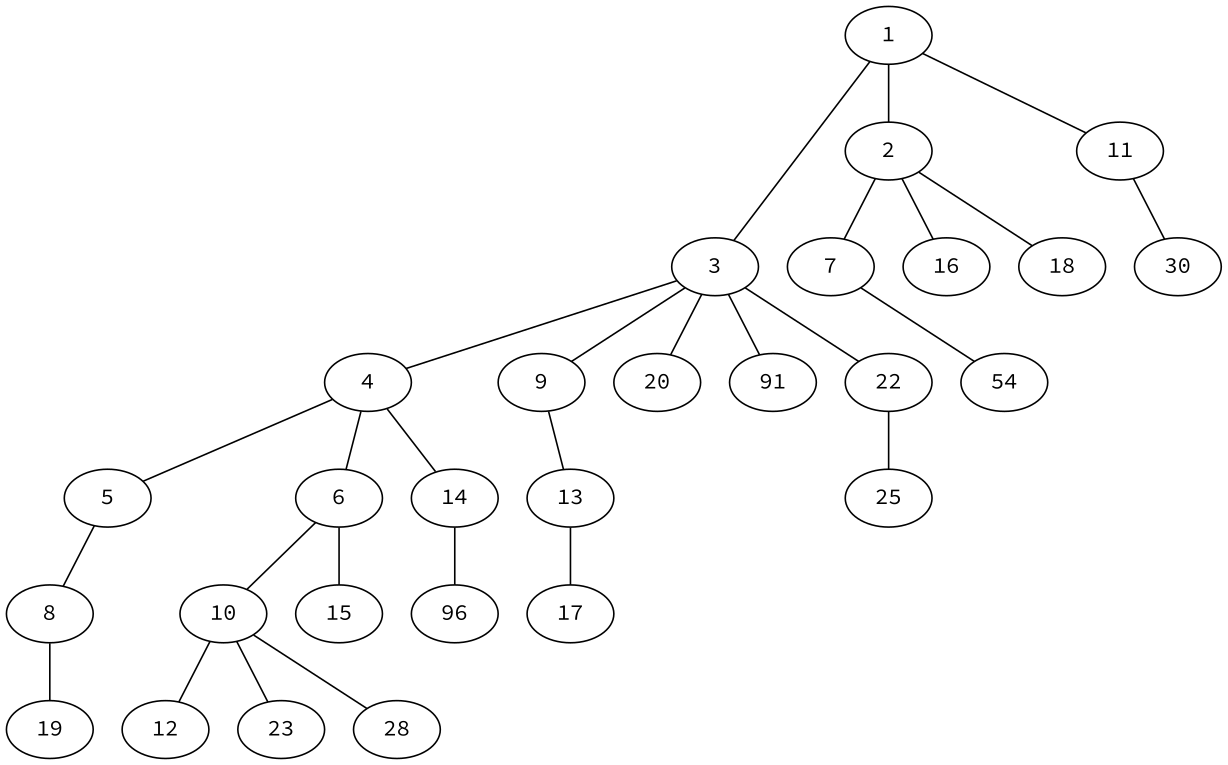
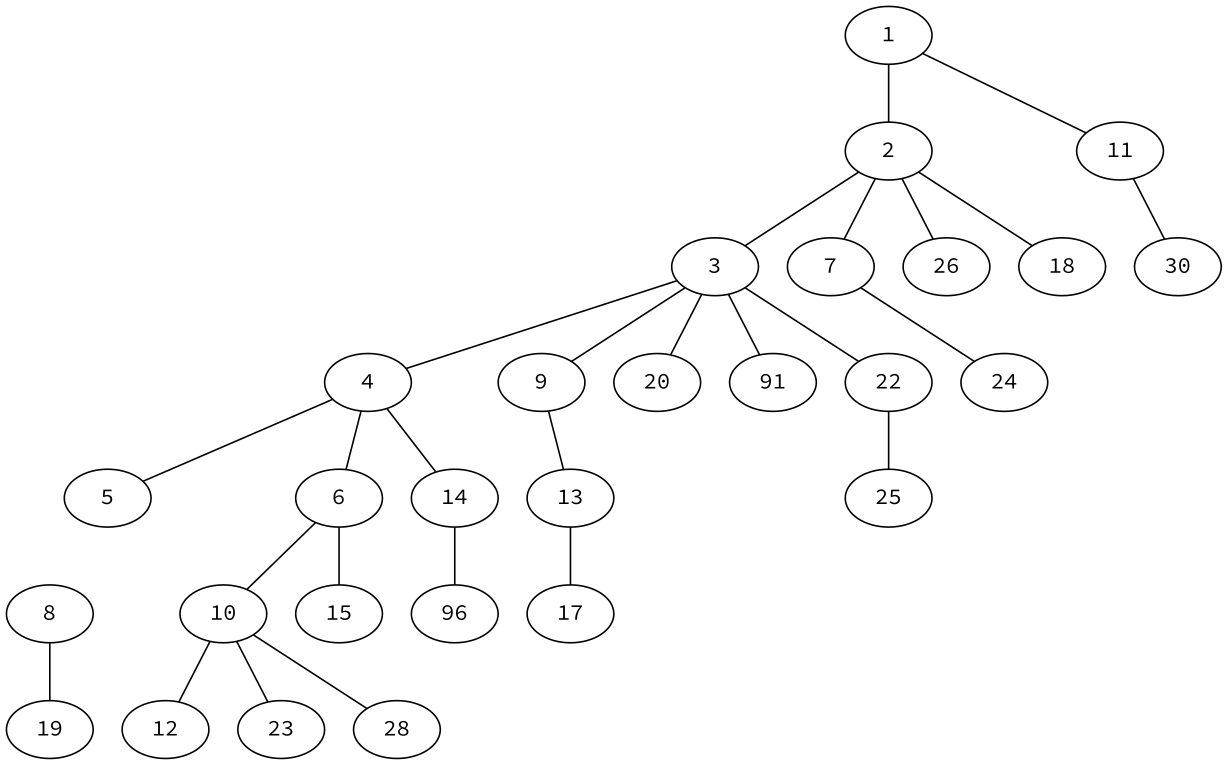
(802, 151) -> (802, 209)
(946, 267) -> (946, 267)
(1004, 382) -> (1004, 382)
(79, 556) -> none
